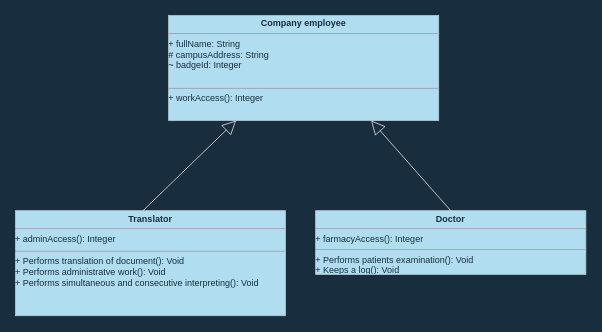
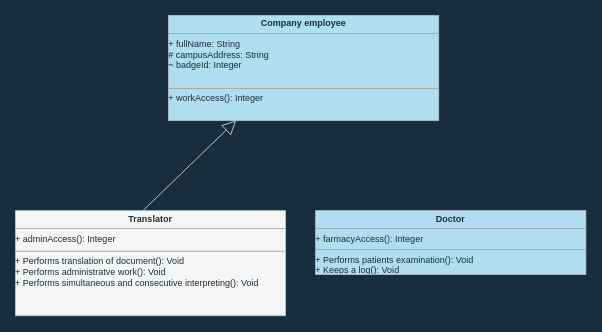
(415, 170) -> none
(150, 263) -> (150, 263)
